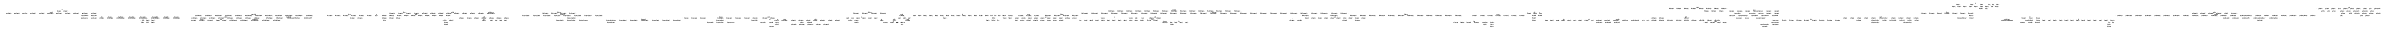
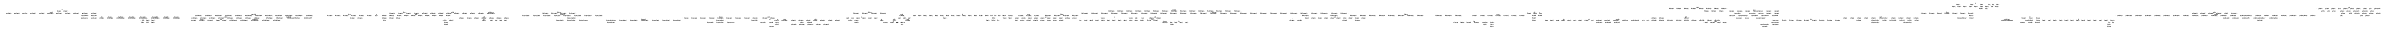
(1429, 16) -> none
none -> (712, 18)
